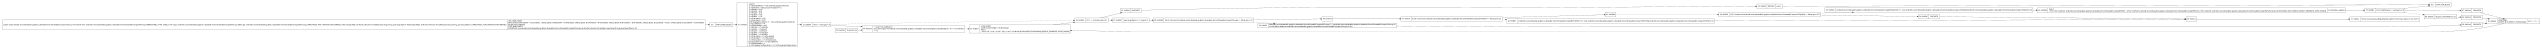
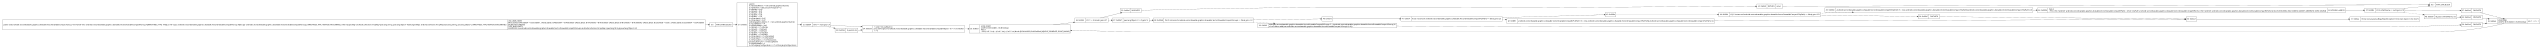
(952, 22) -> (831, 27)
